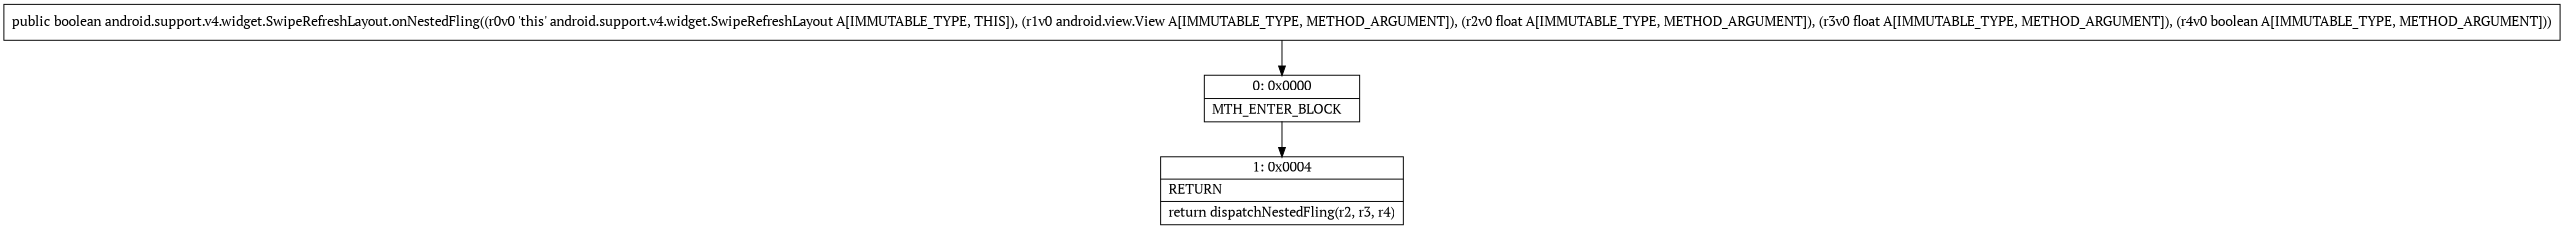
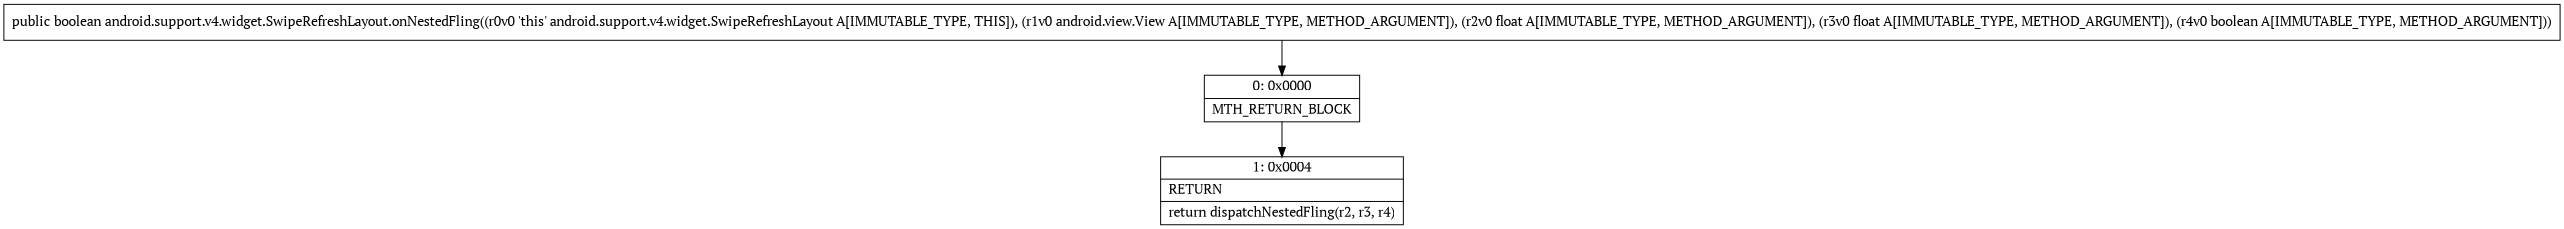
(1277, 110) -> (1282, 110)
